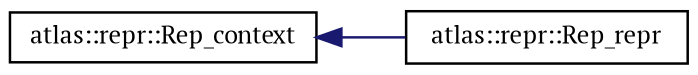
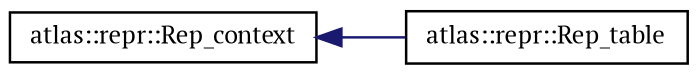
(547, 37) -> (547, 37)
